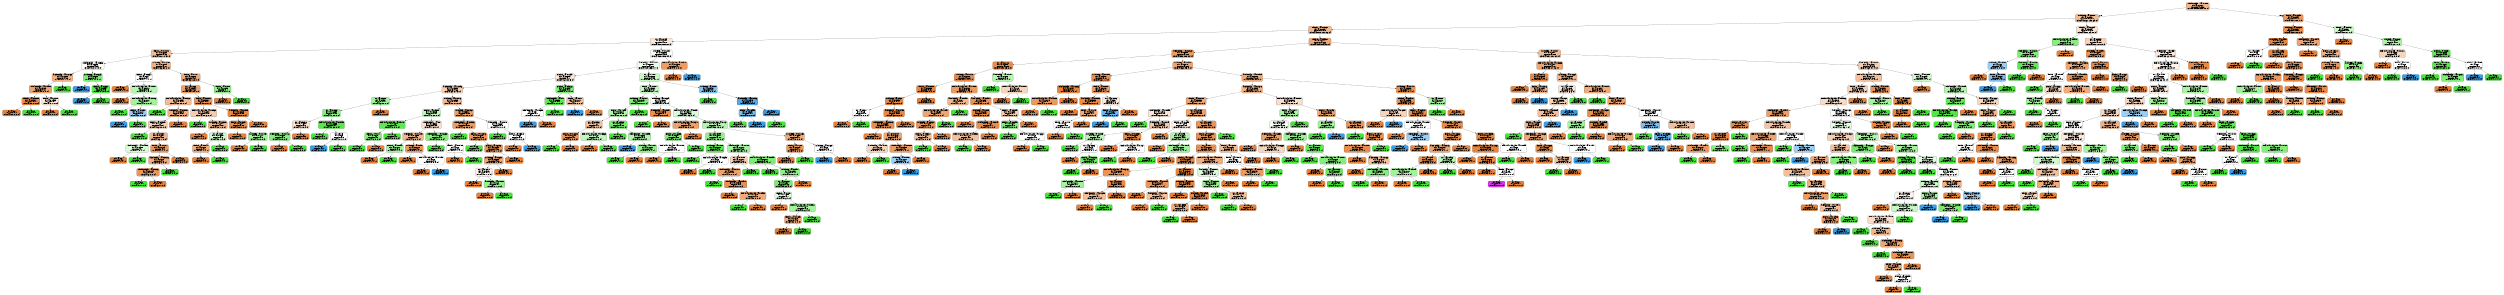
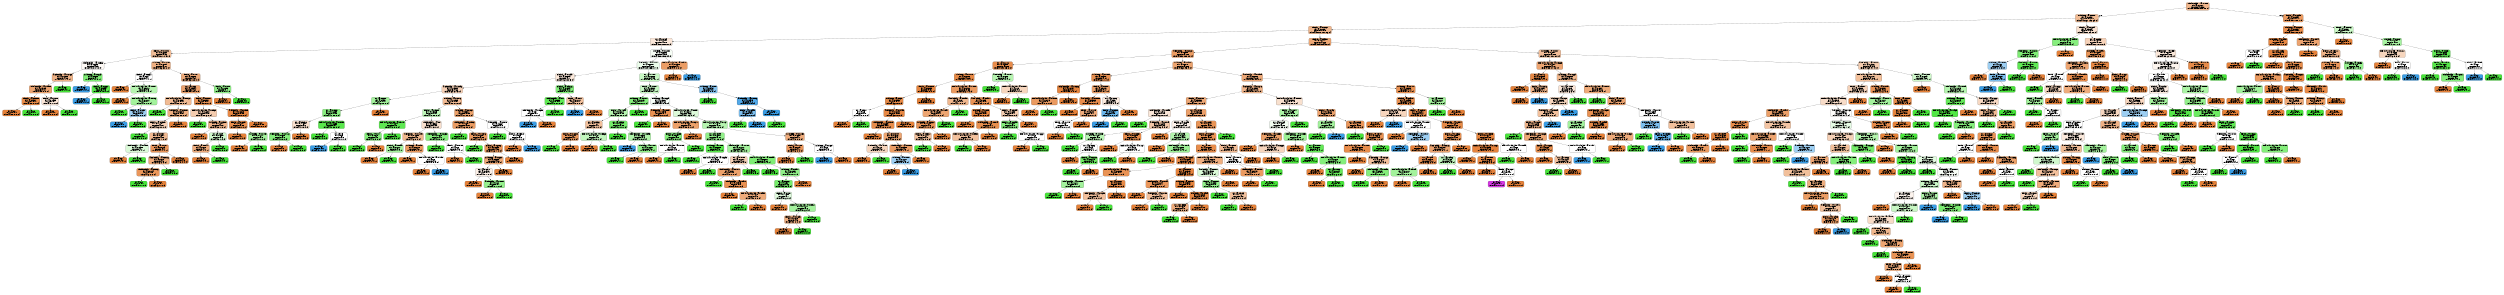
(1720, 149) -> (1720, 149)
